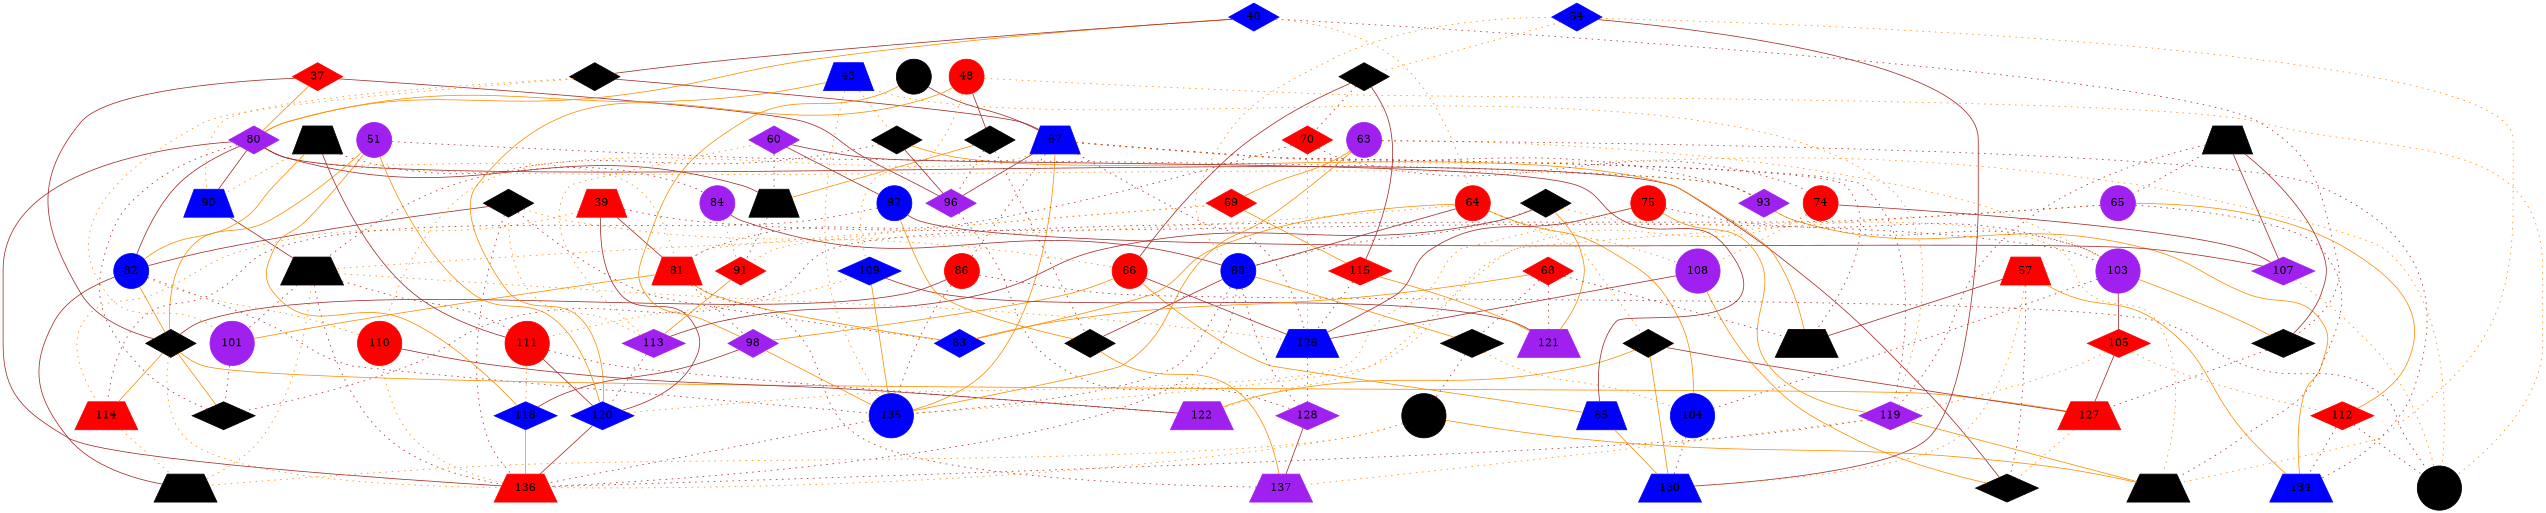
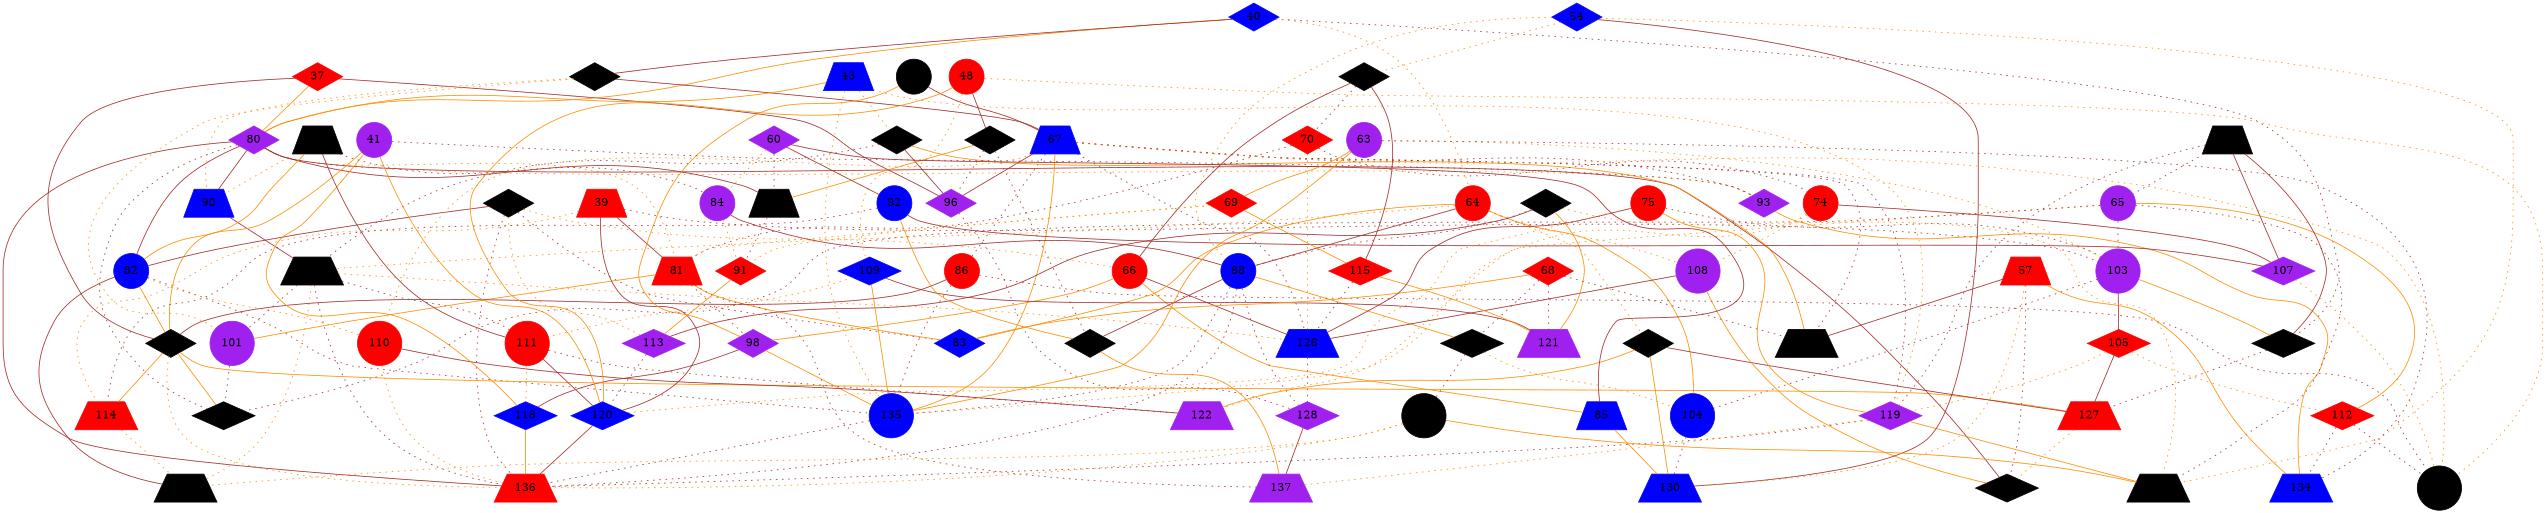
(374, 140) -> (374, 140)
(574, 184) -> (738, 180)
(1963, 232) -> (2118, 235)
